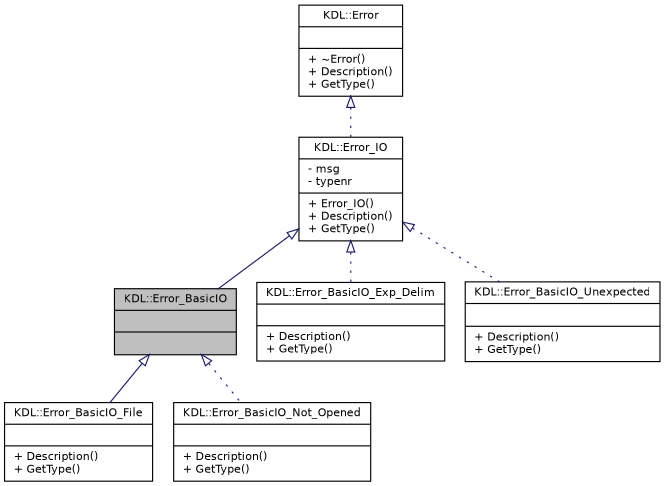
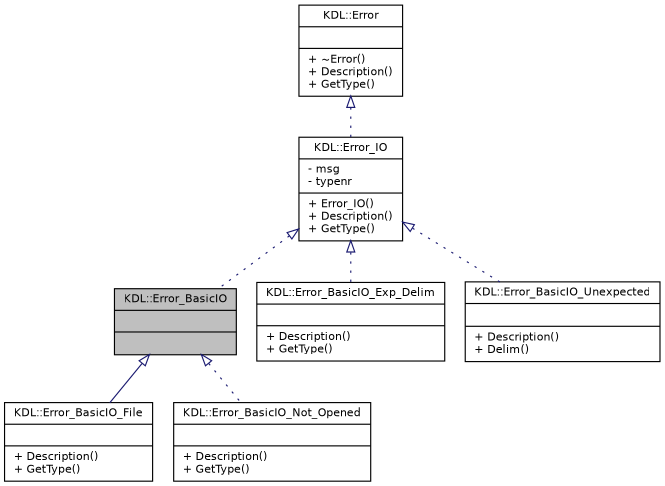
(253, 263) -> (253, 263)
(508, 350) -> (502, 350)
